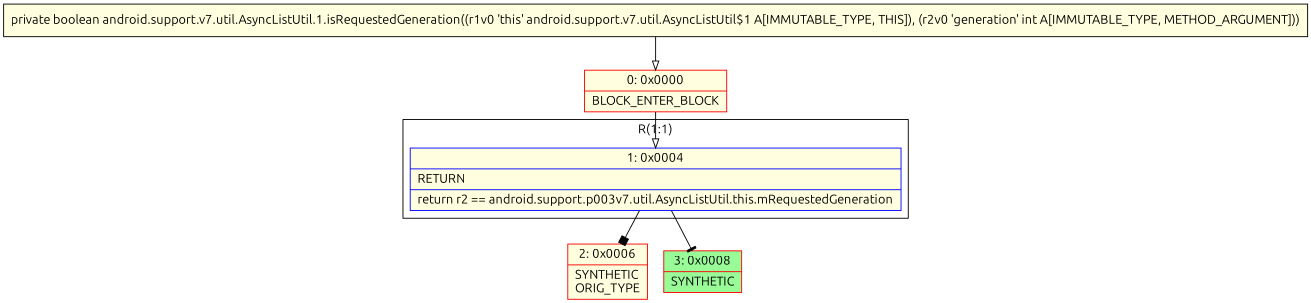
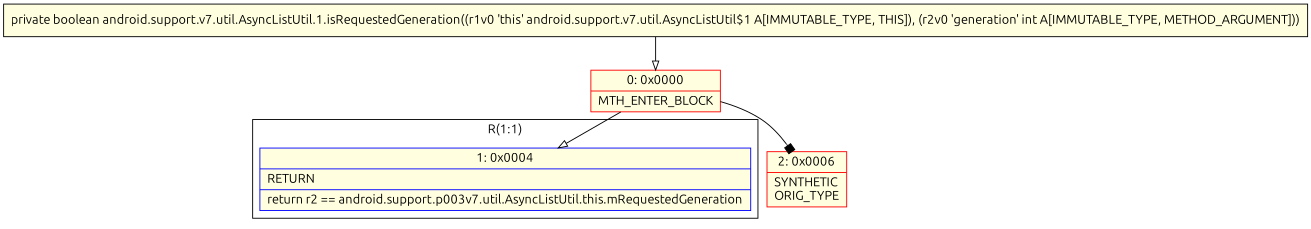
(656, 101) -> (656, 101)
(632, 224) -> (752, 114)
(703, 272) -> none
